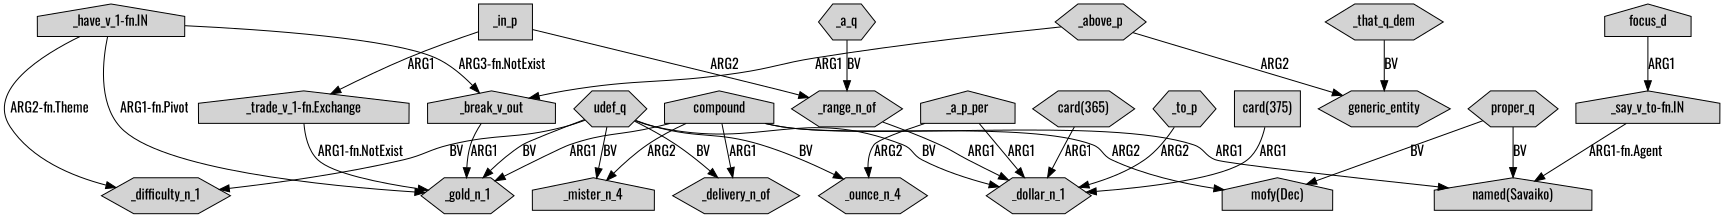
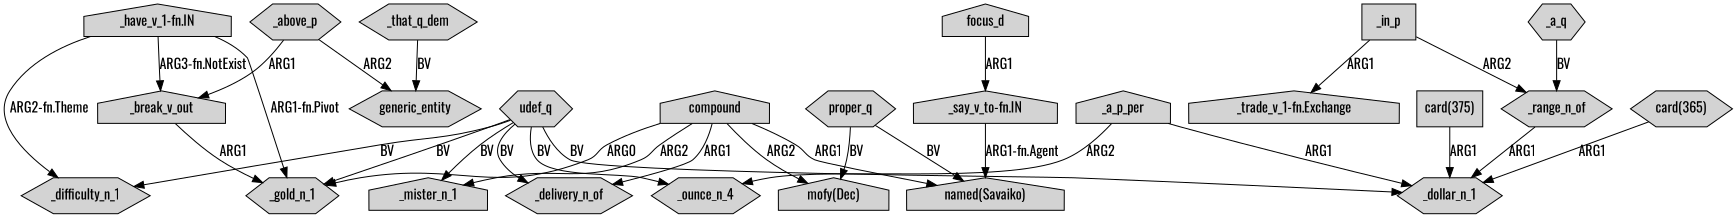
(1185, 109) -> none
(583, 152) -> (622, 152)
(358, 177) -> none
(593, 196) -> (428, 196)
